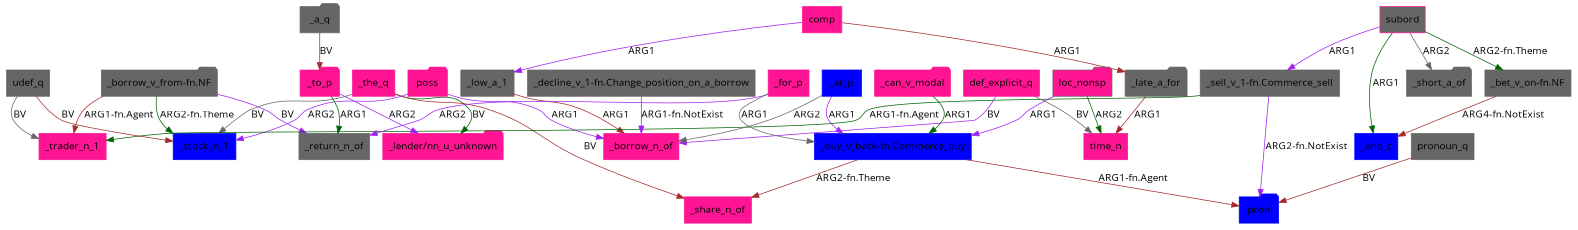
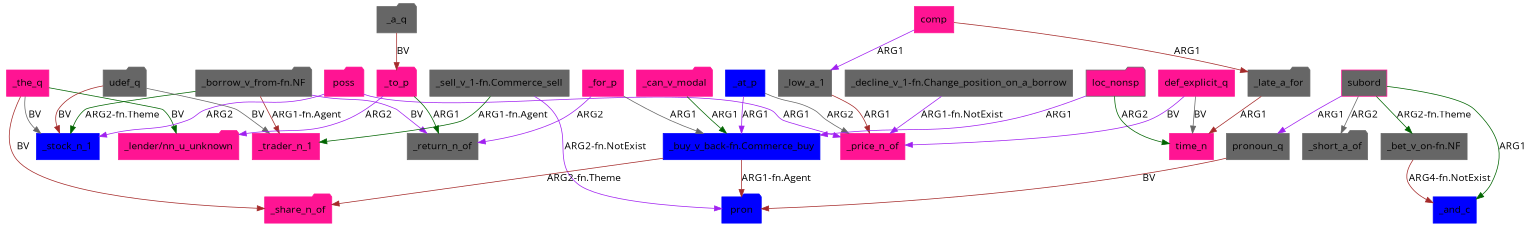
(1335, 43) -> (1313, 112)
(28, 83) -> (125, 83)
(641, 147) -> (873, 147)
(718, 210) -> (298, 210)
